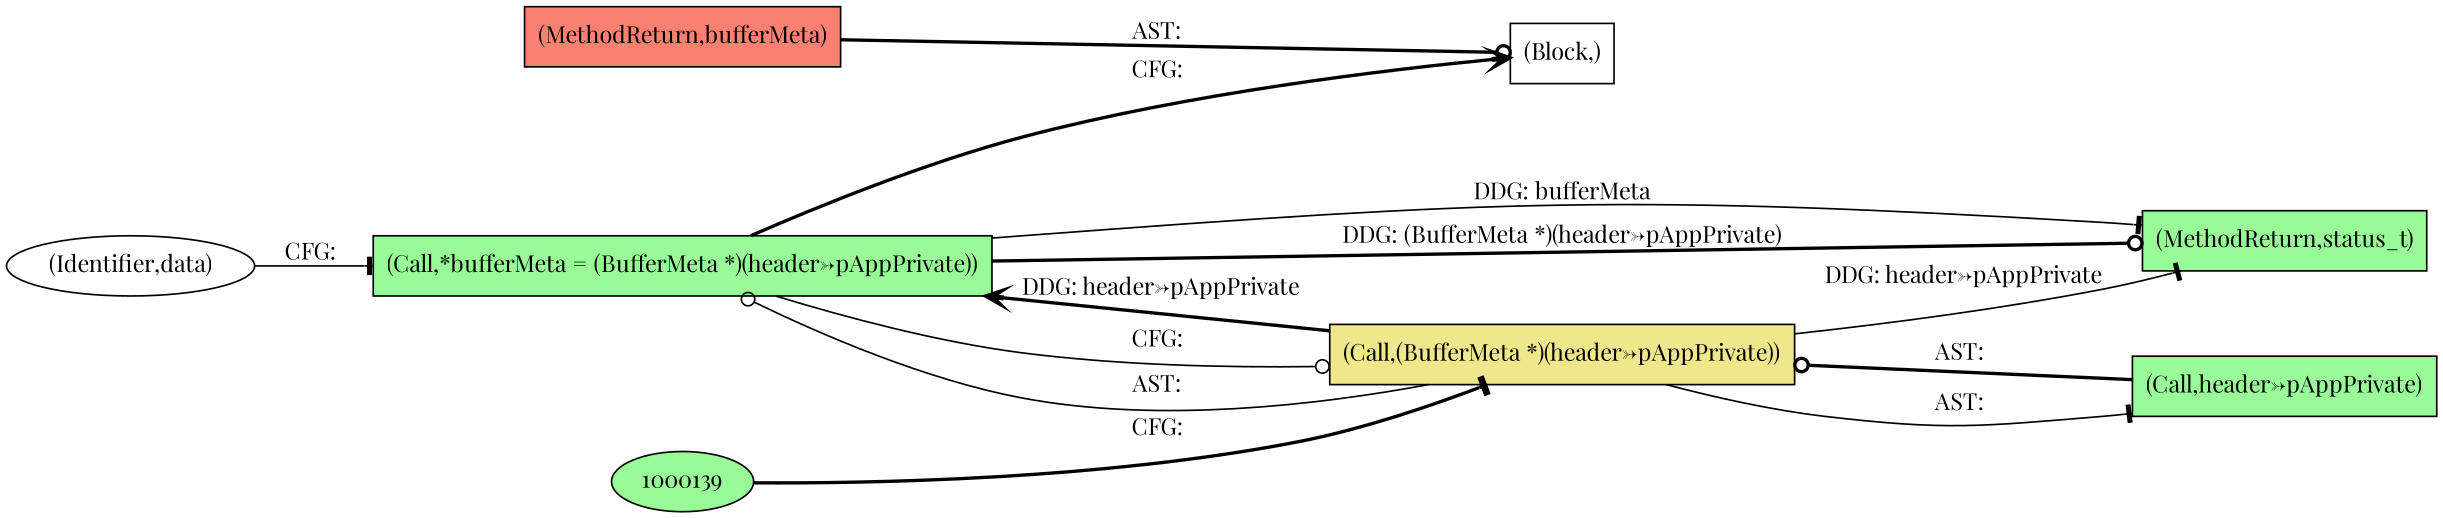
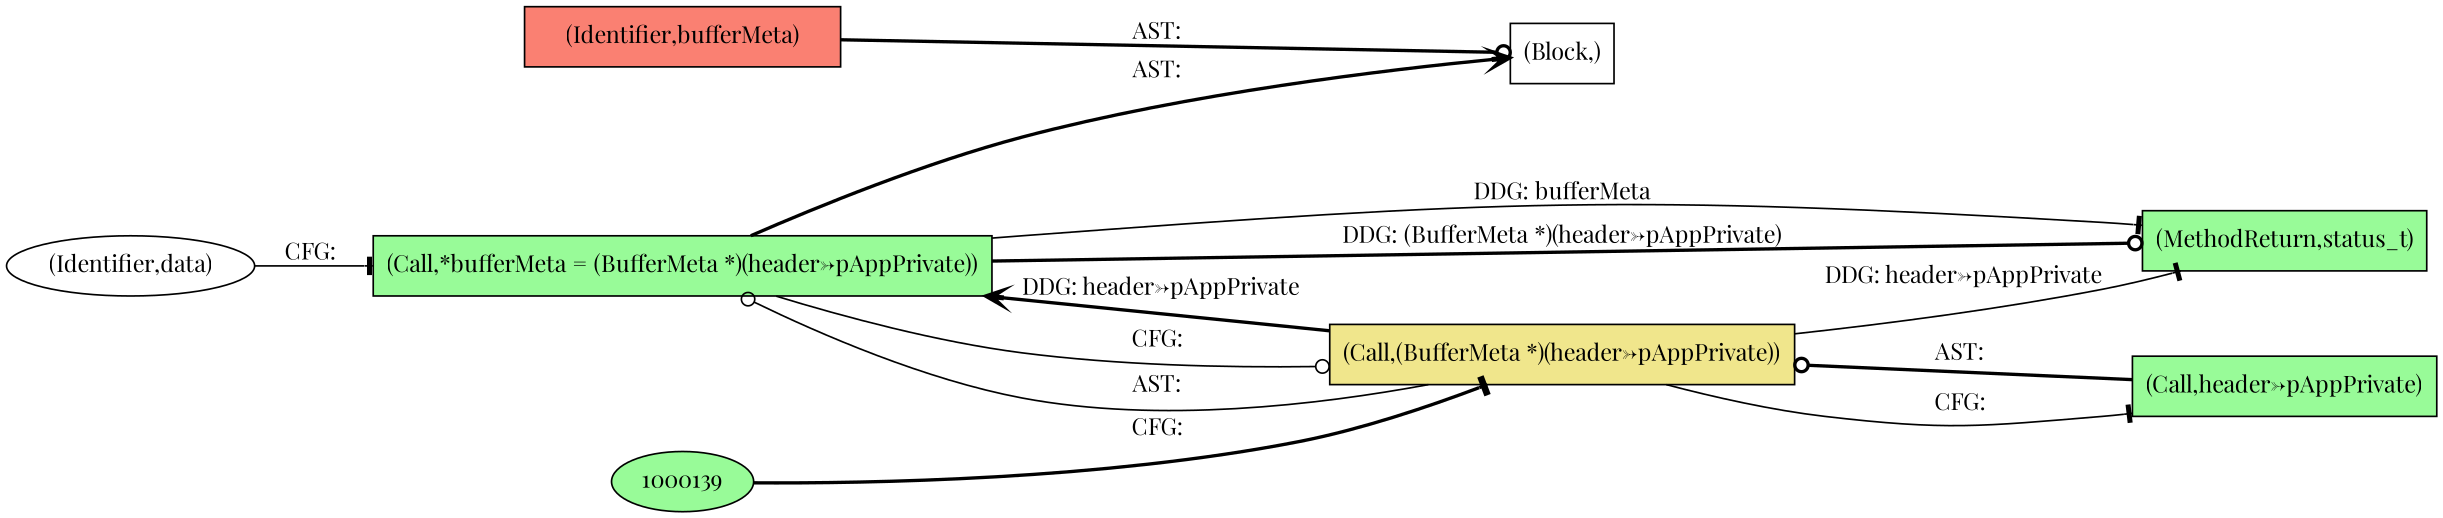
(683, 37) -> (683, 37)
(1161, 71) -> (1161, 71)
(1964, 404) -> (1964, 404)
